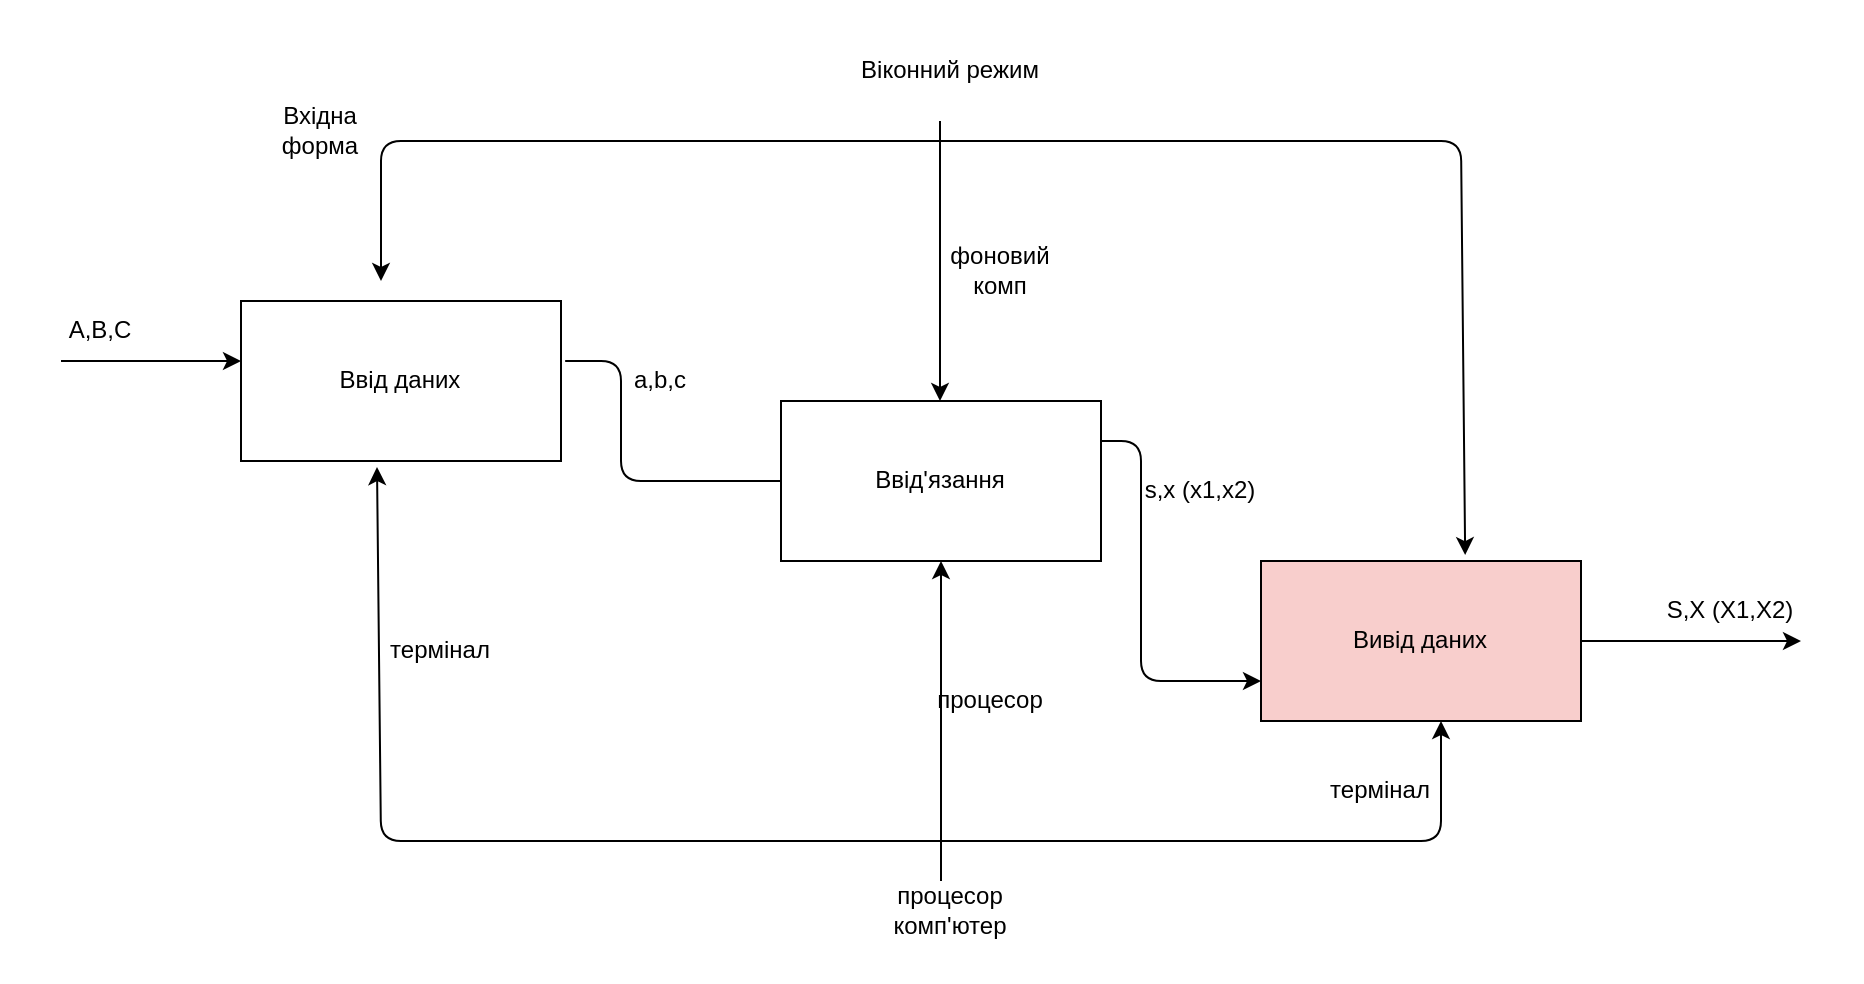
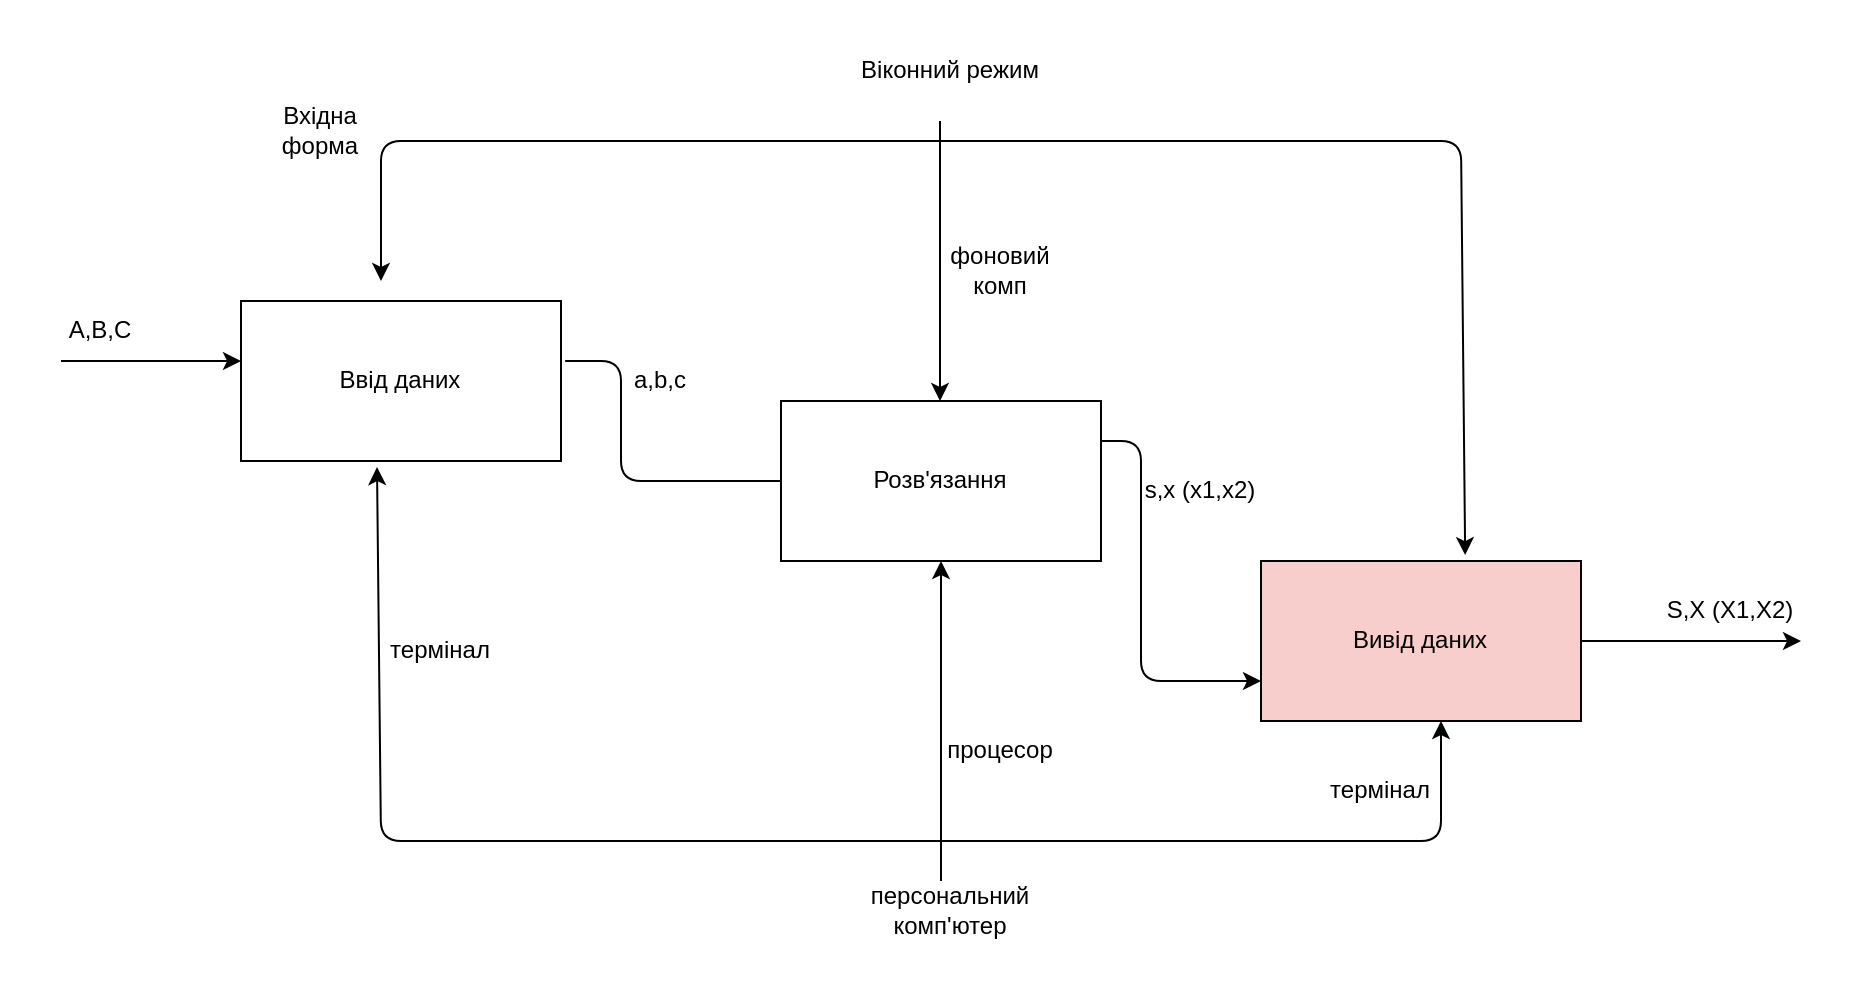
(941, 481) -> (941, 481)
(991, 701) -> (1001, 751)
(951, 911) -> (951, 911)
